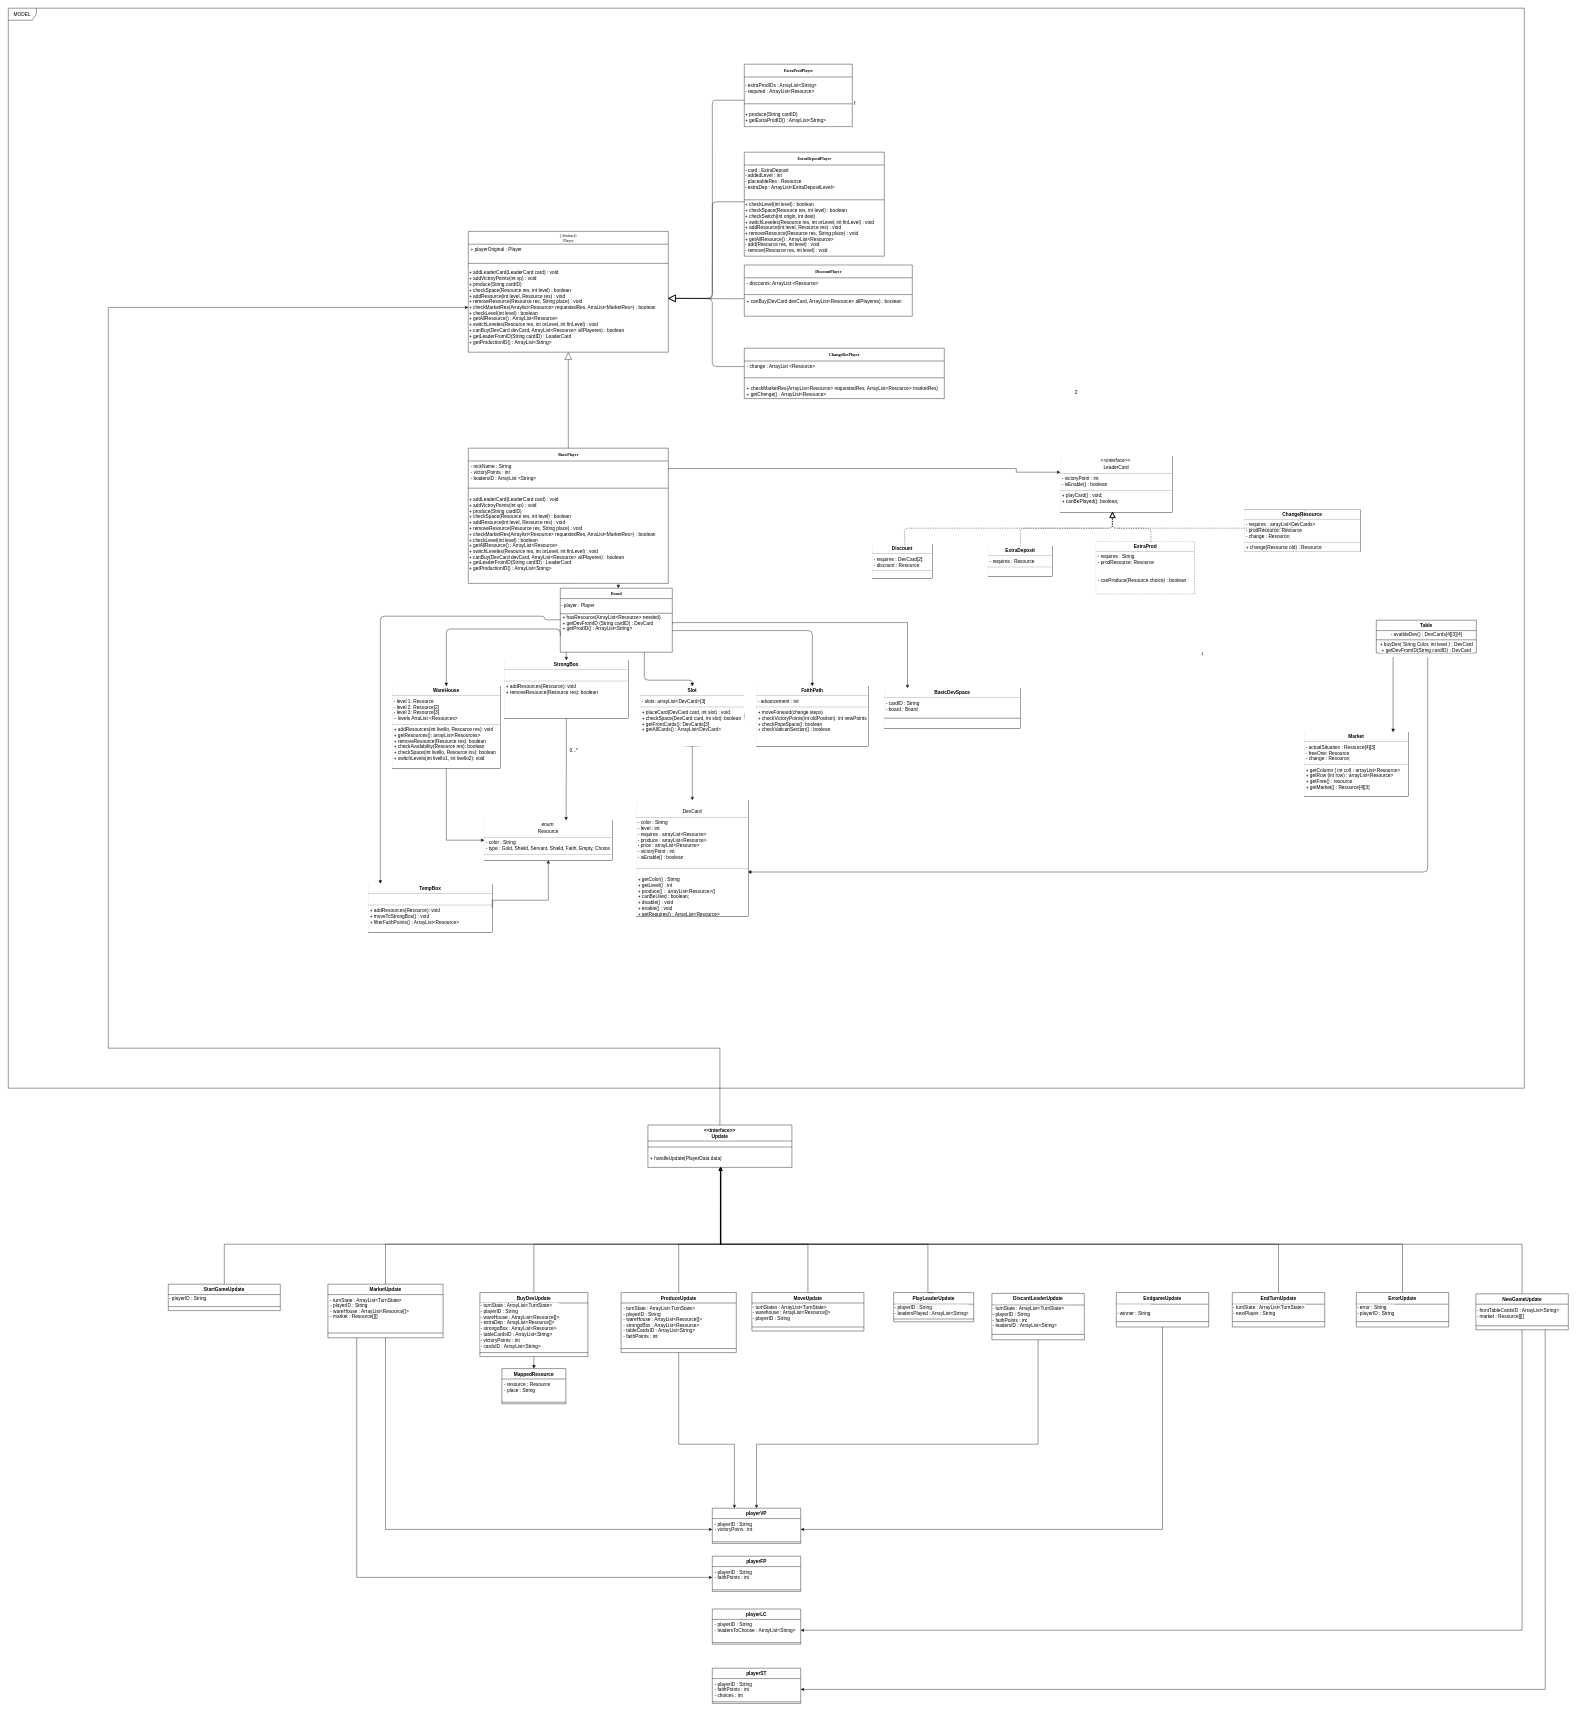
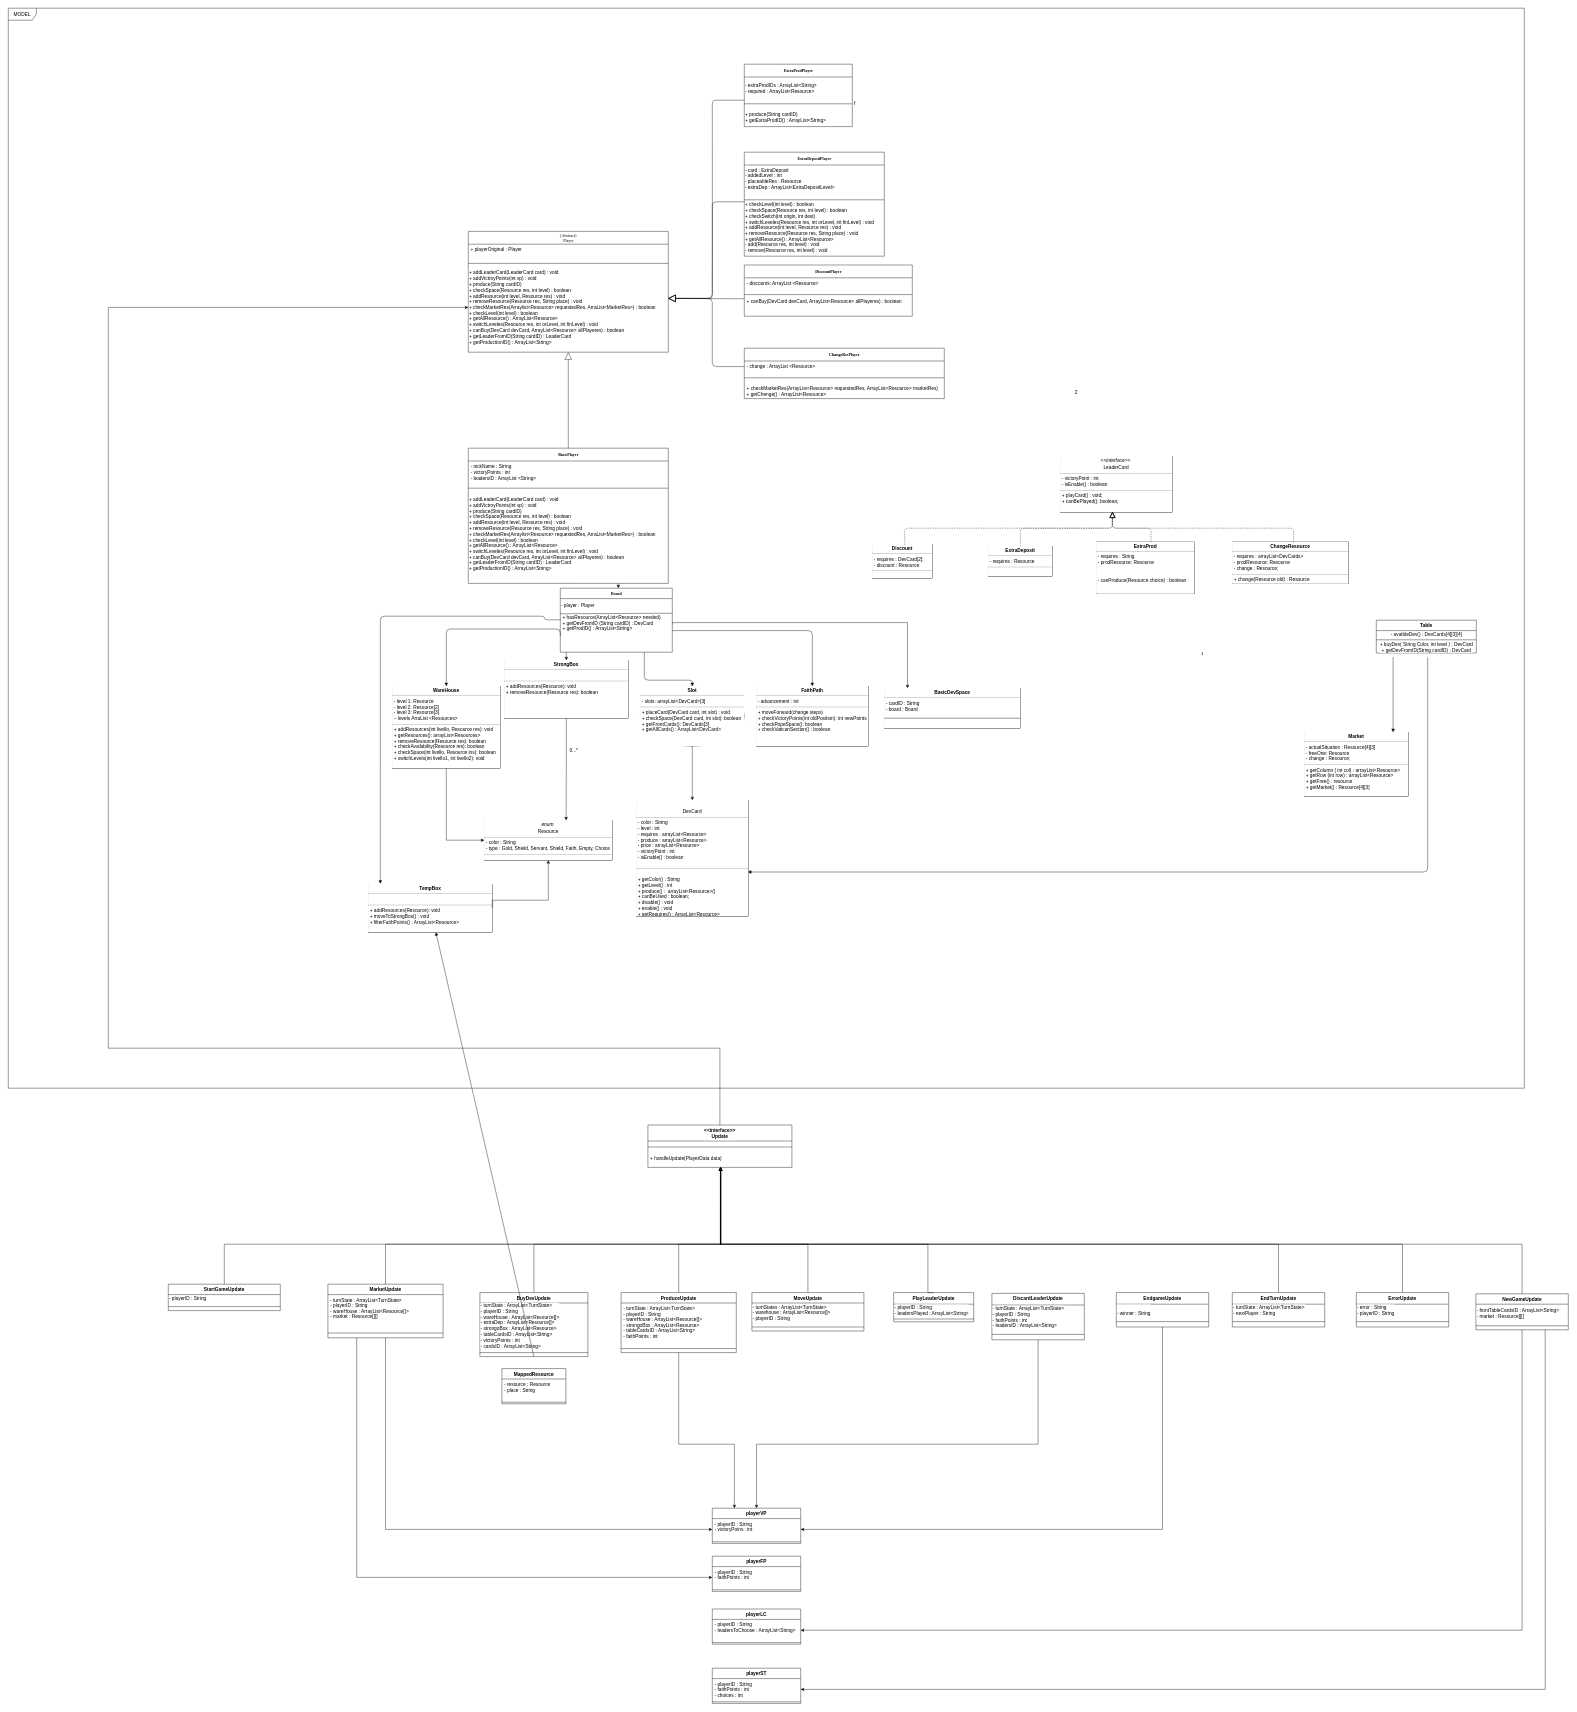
(1056, 472) -> none
(1302, 531) -> (1290, 563)
(1145, 568) -> (1145, 568)
(534, 1364) -> (437, 936)
